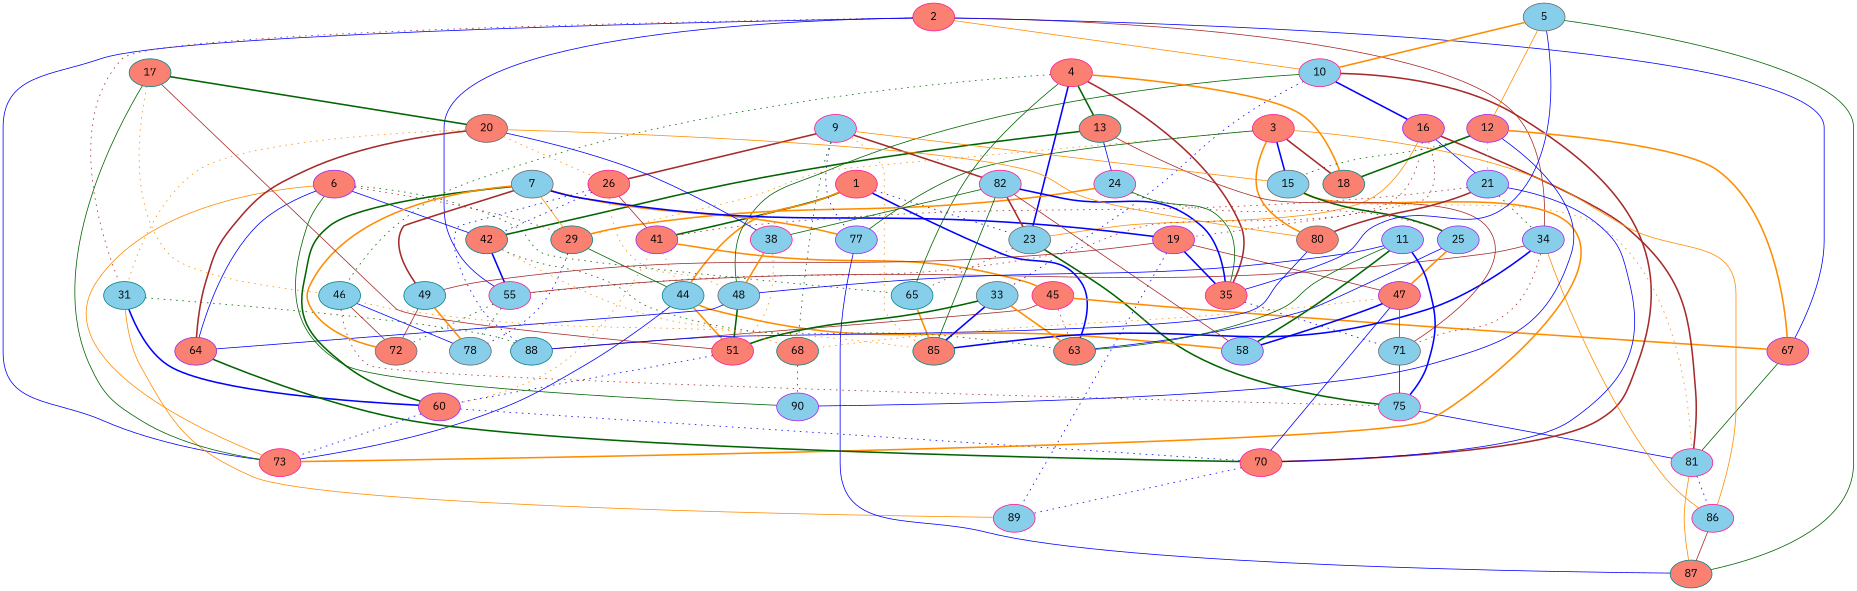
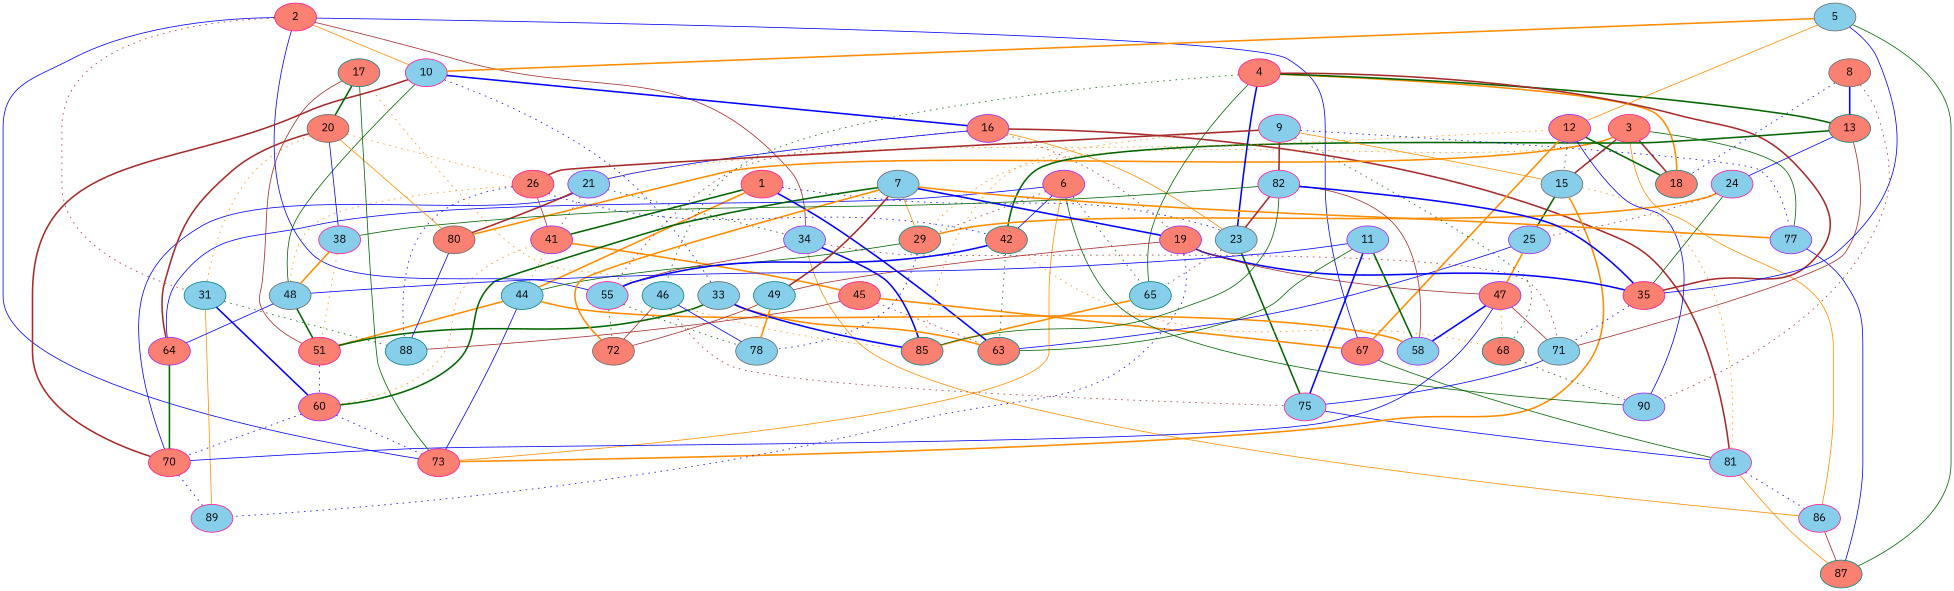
none -> (1850, 73)
(1281, 156) -> (1596, 156)
